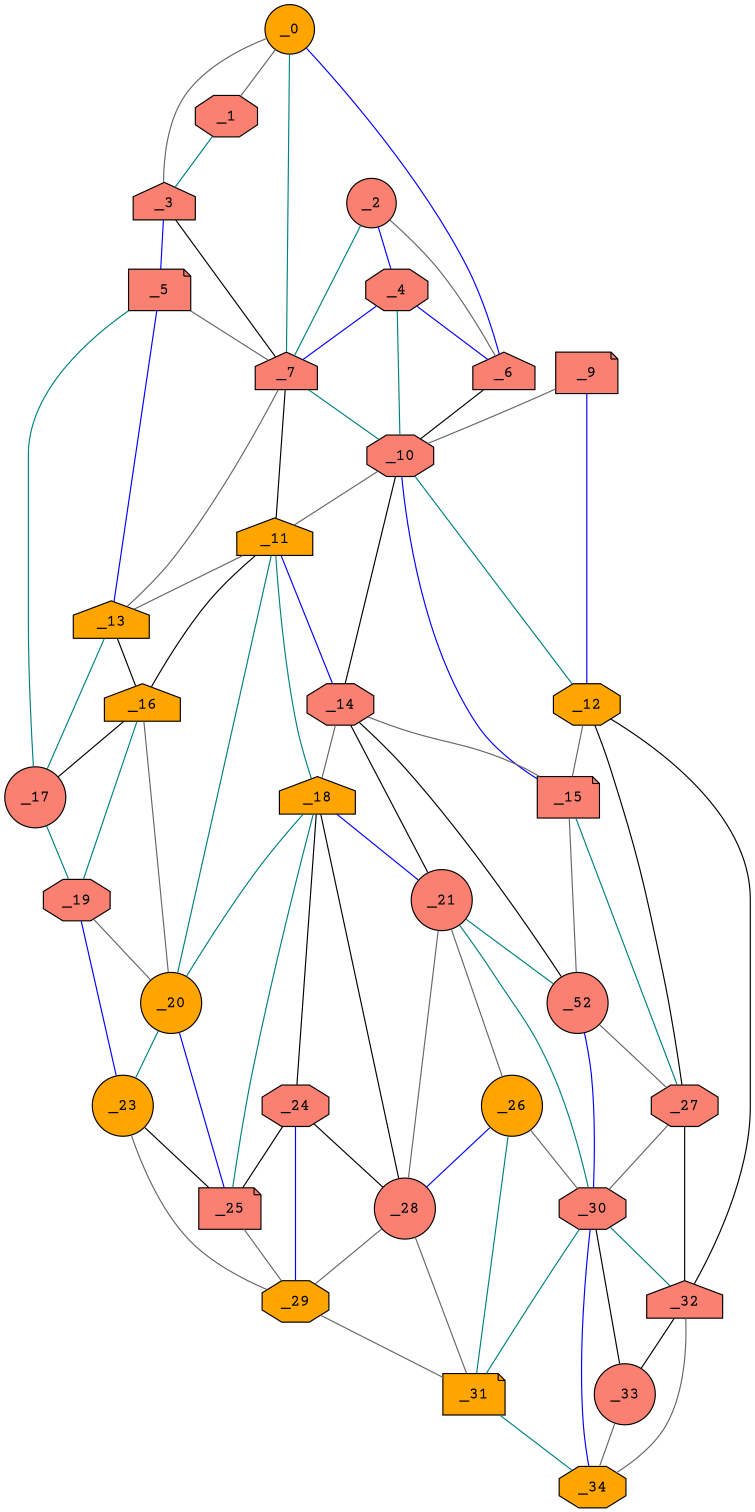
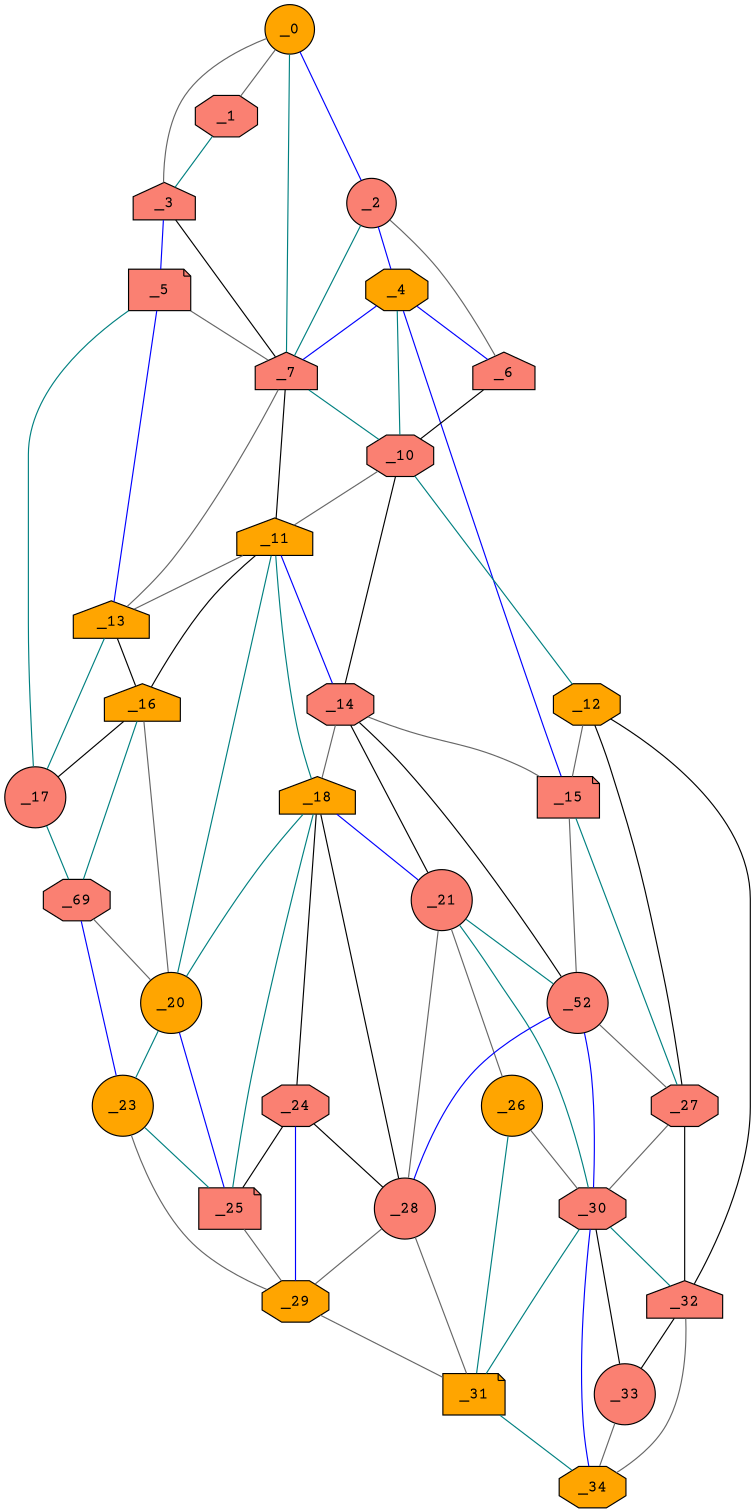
(421, 190) -> (331, 116)
(397, 290) -> (397, 290)
(587, 373) -> none
(438, 644) -> (481, 544)
(77, 900) -> (77, 900)
(458, 1157) -> (464, 1083)
(177, 1158) -> (177, 1158)
